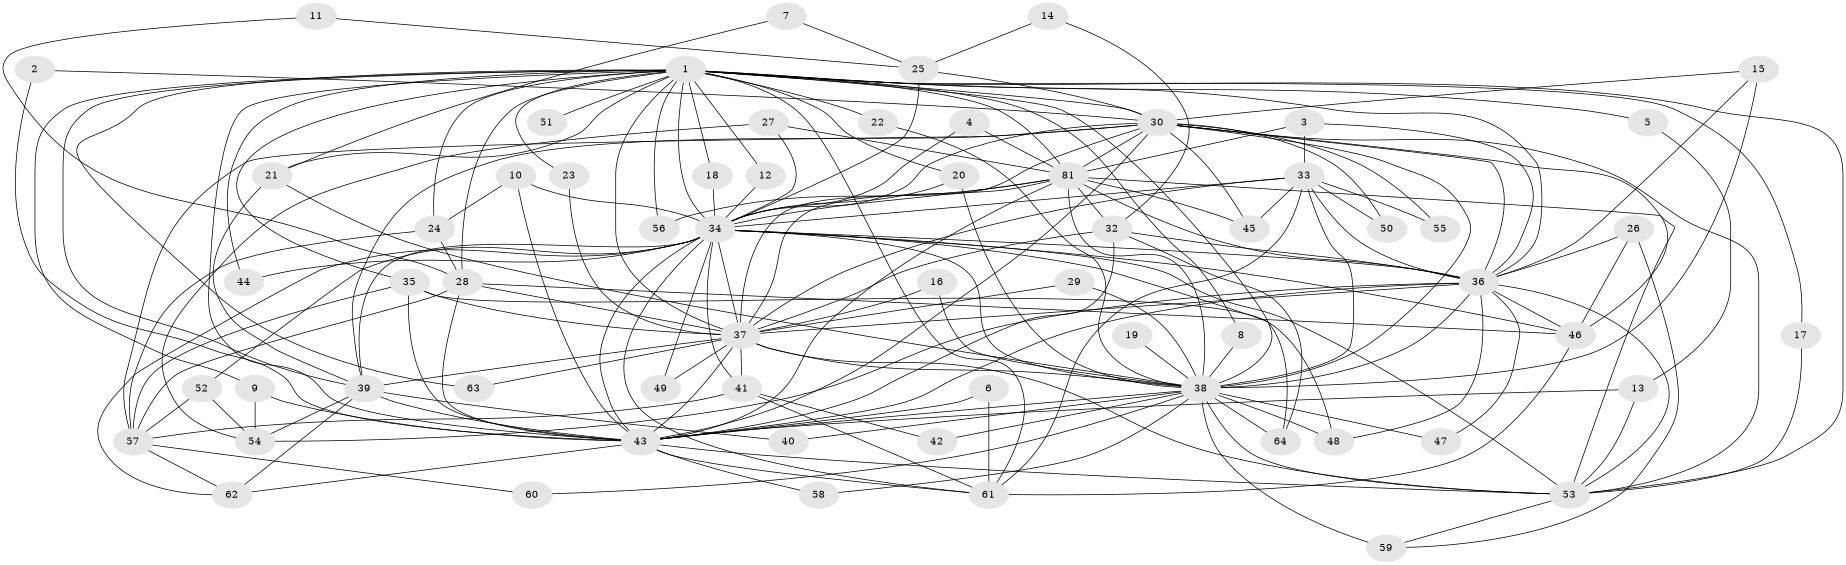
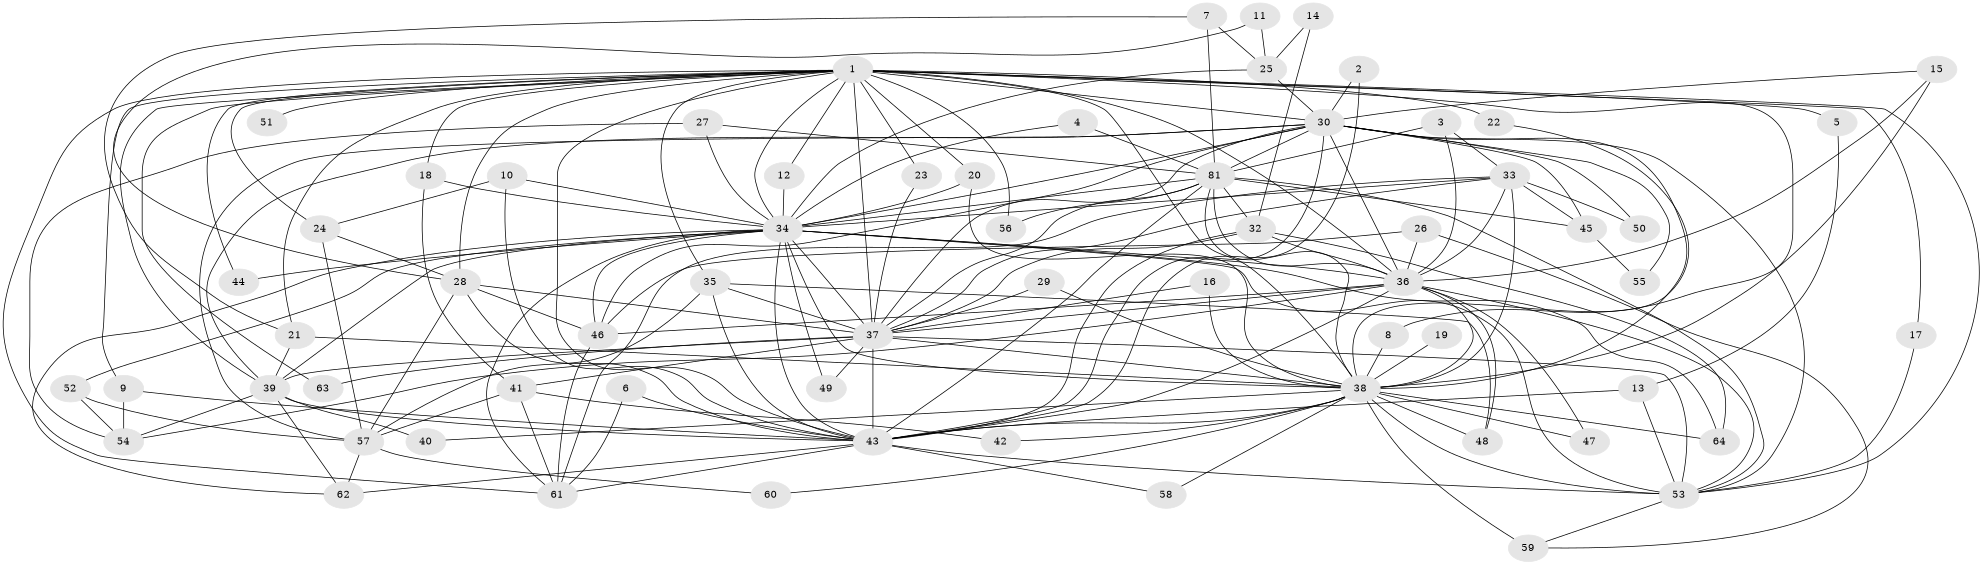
(959, 98) -> (1211, 96)
(1376, 201) -> (1610, 253)
(708, 316) -> (434, 296)
